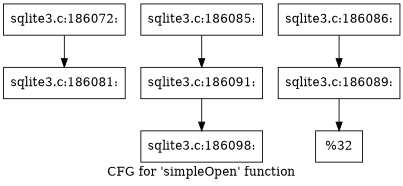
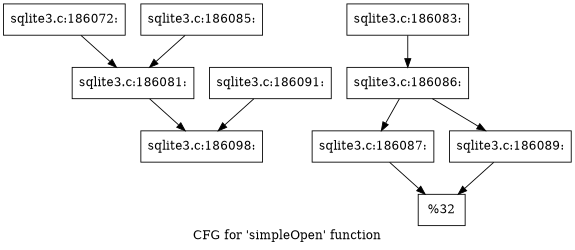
none -> (408, 20)
(202, 47) -> (171, 48)
none -> (164, 112)
none -> (373, 147)
